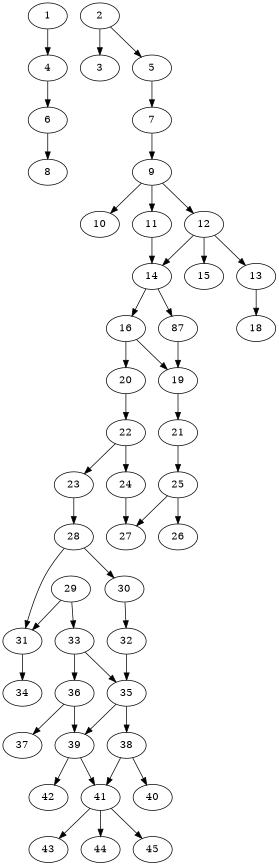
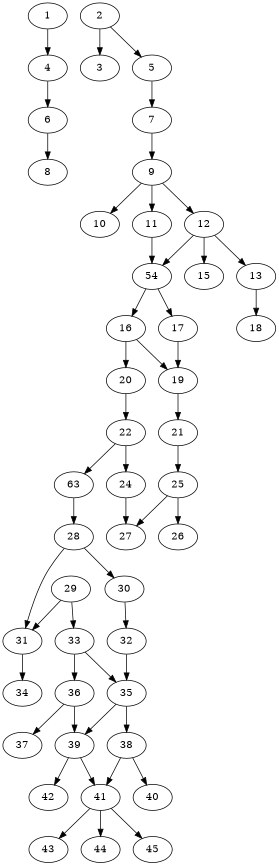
(152, 276) -> (152, 276)
(178, 329) -> (178, 329)
(74, 485) -> (74, 485)
